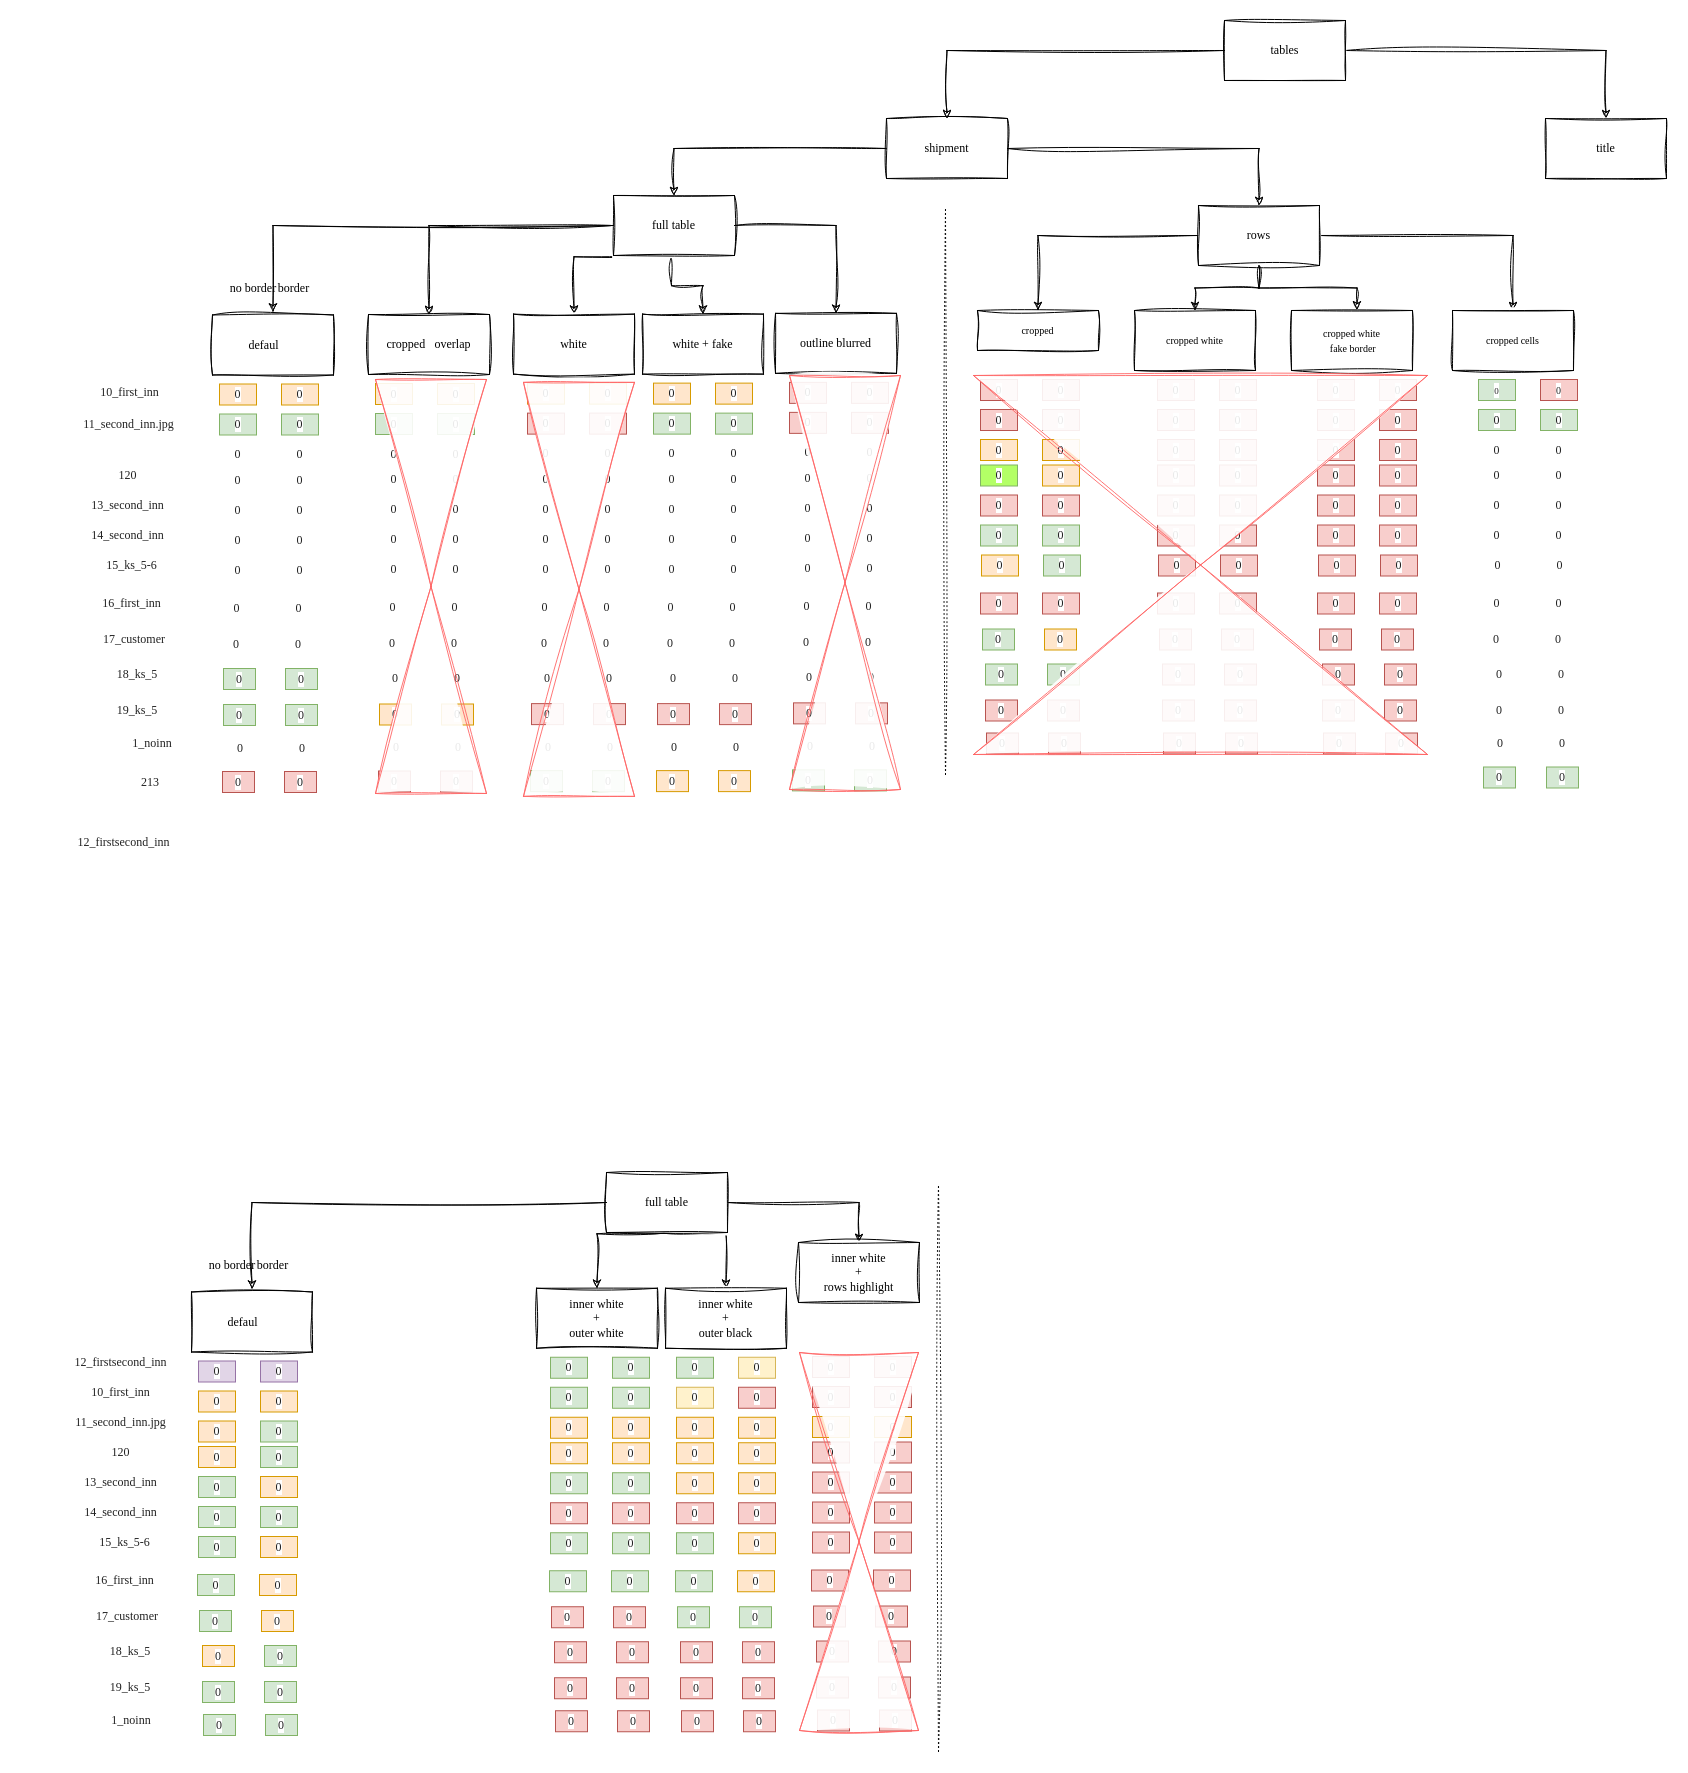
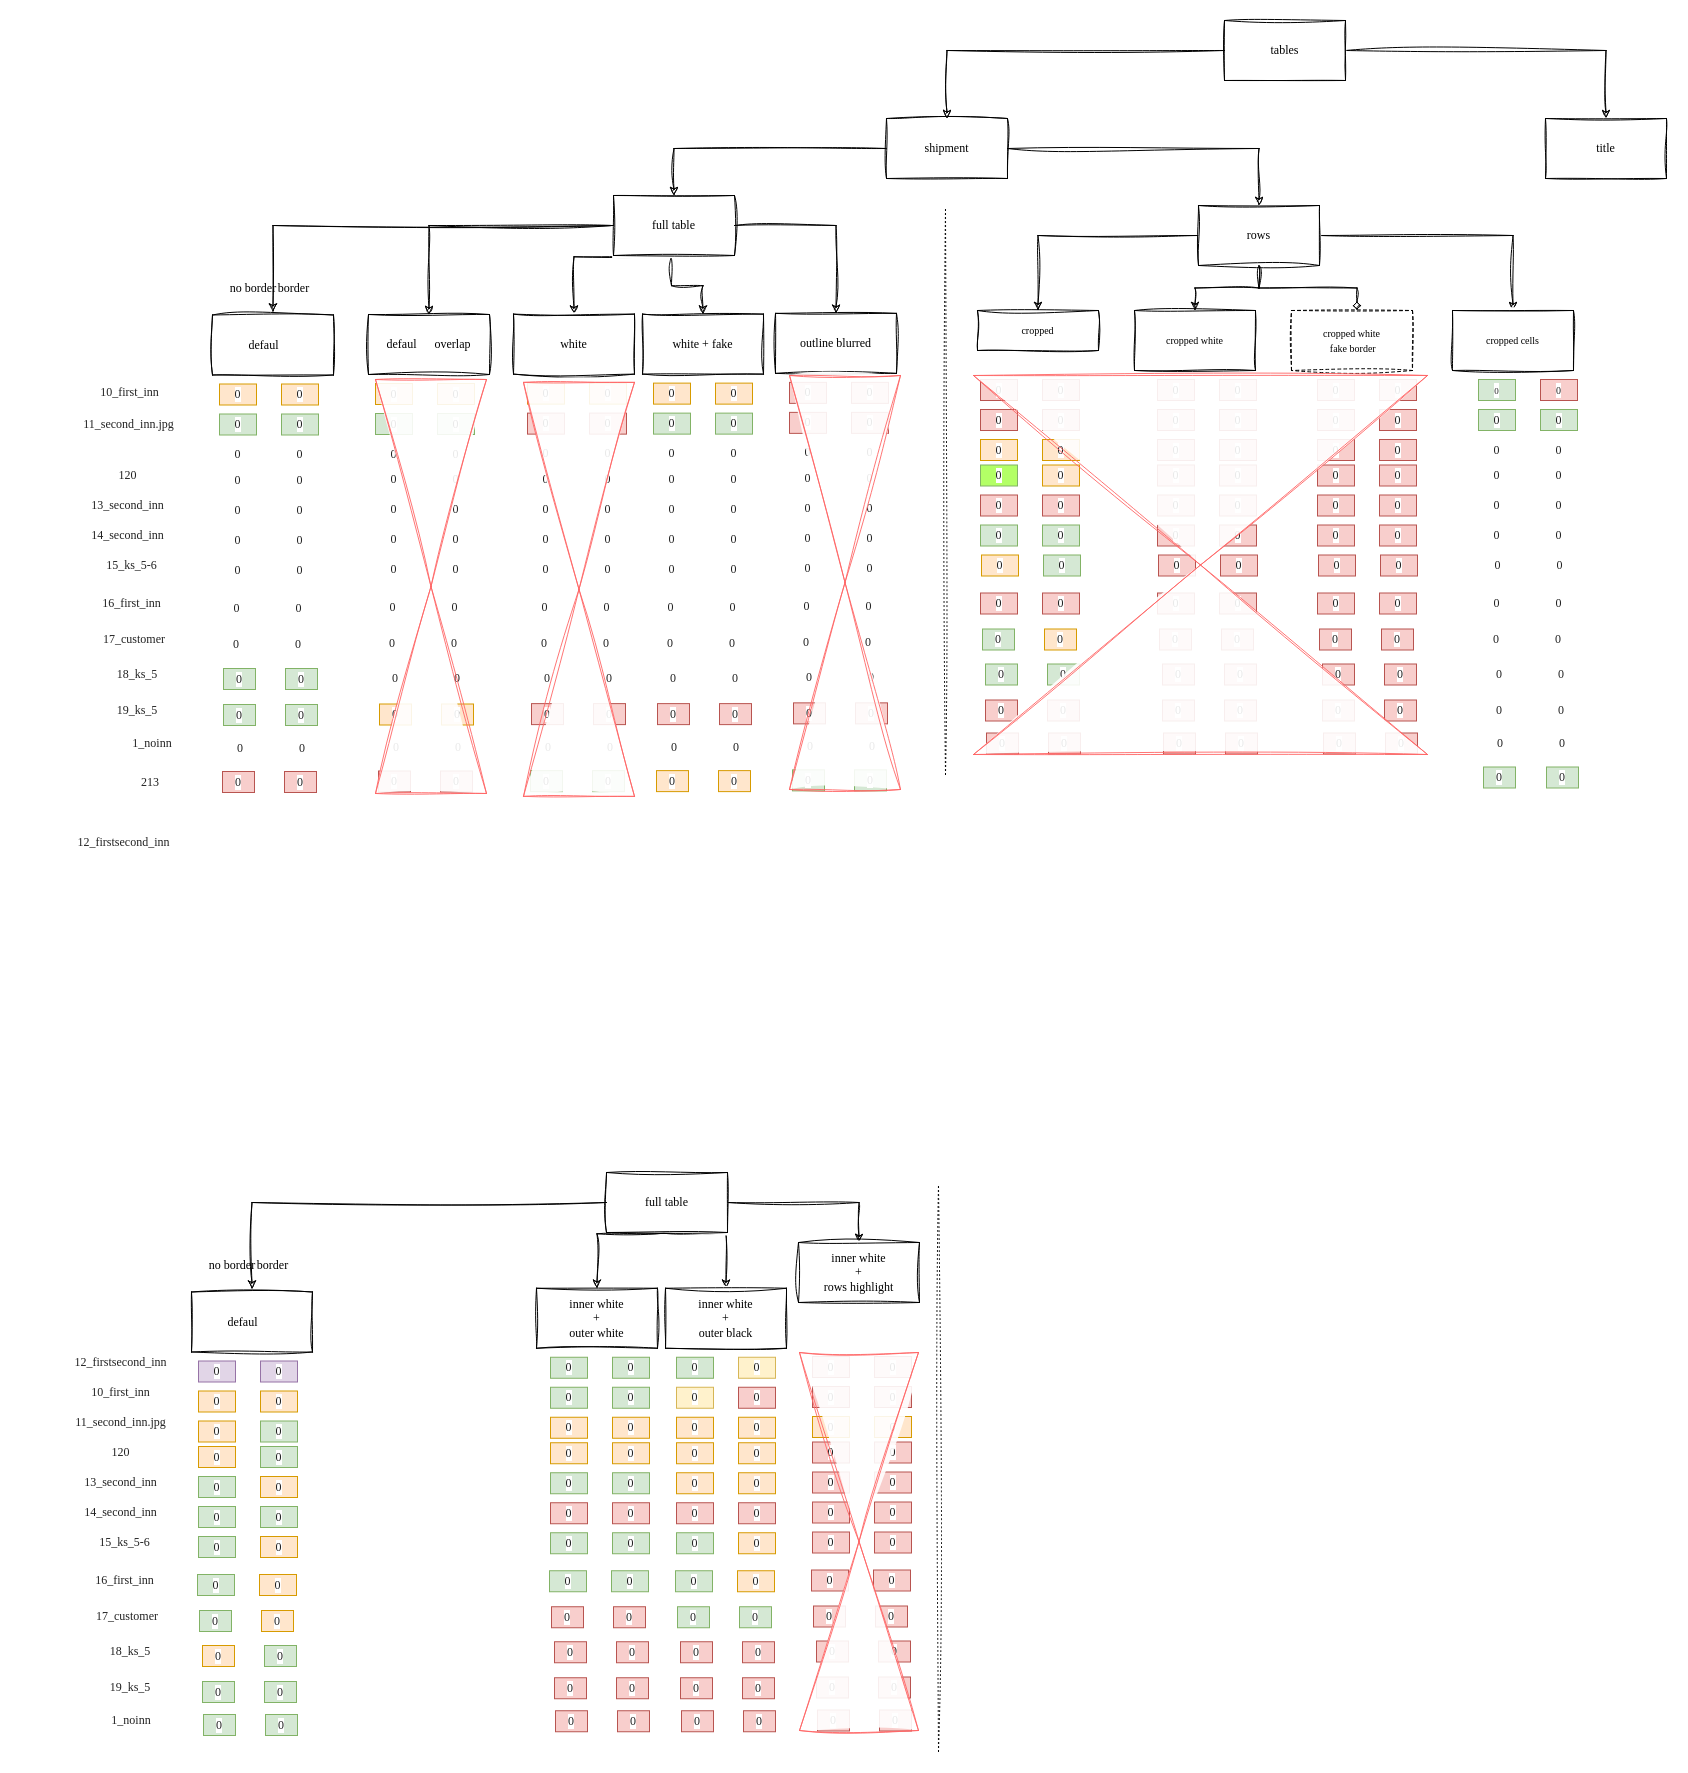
(1357, 301) -> (1357, 301)
(1352, 341) -> (1352, 341)
(429, 345) -> (429, 345)
